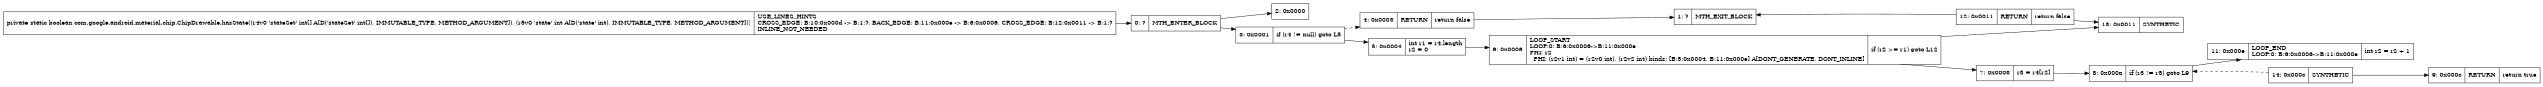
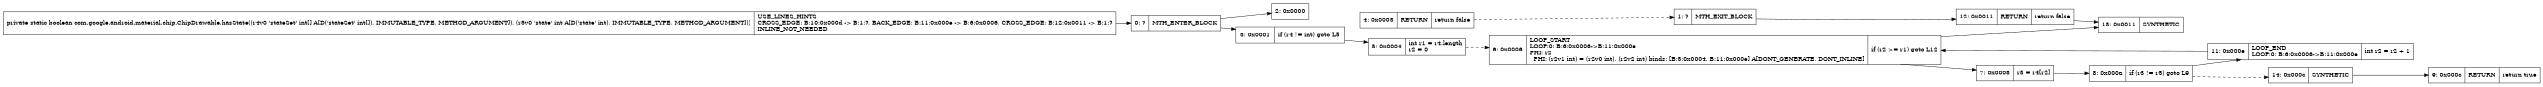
(1858, 14) -> (1854, 20)
(1572, 19) -> (1572, 19)
(1350, 28) -> none
(1309, 35) -> (1309, 35)
(1475, 47) -> (1475, 47)
none -> (2077, 51)
(2233, 72) -> (2228, 77)
